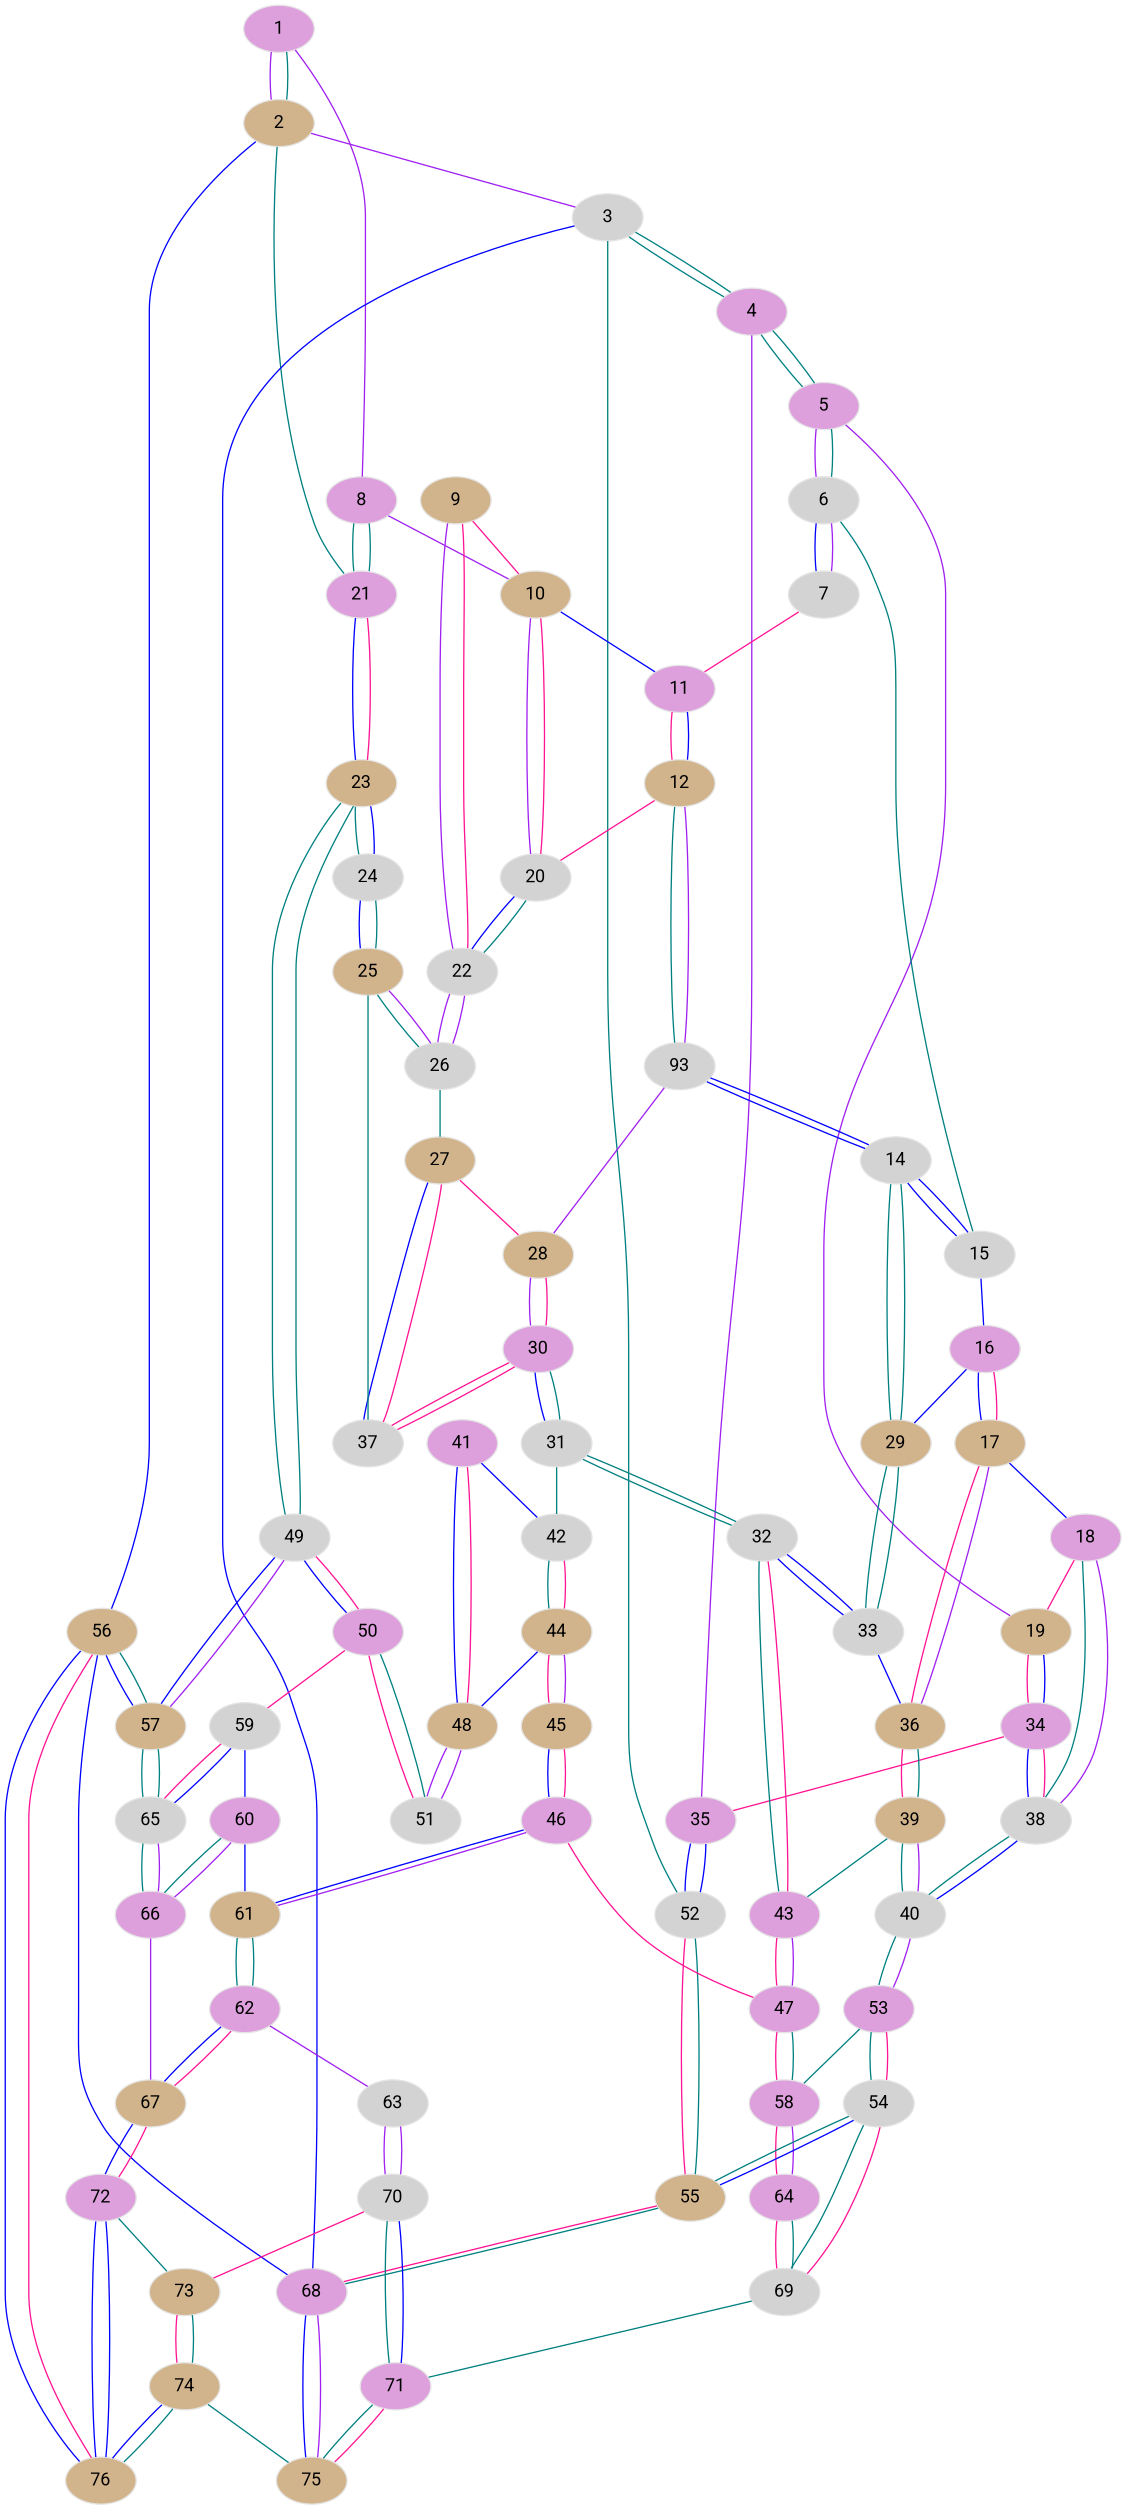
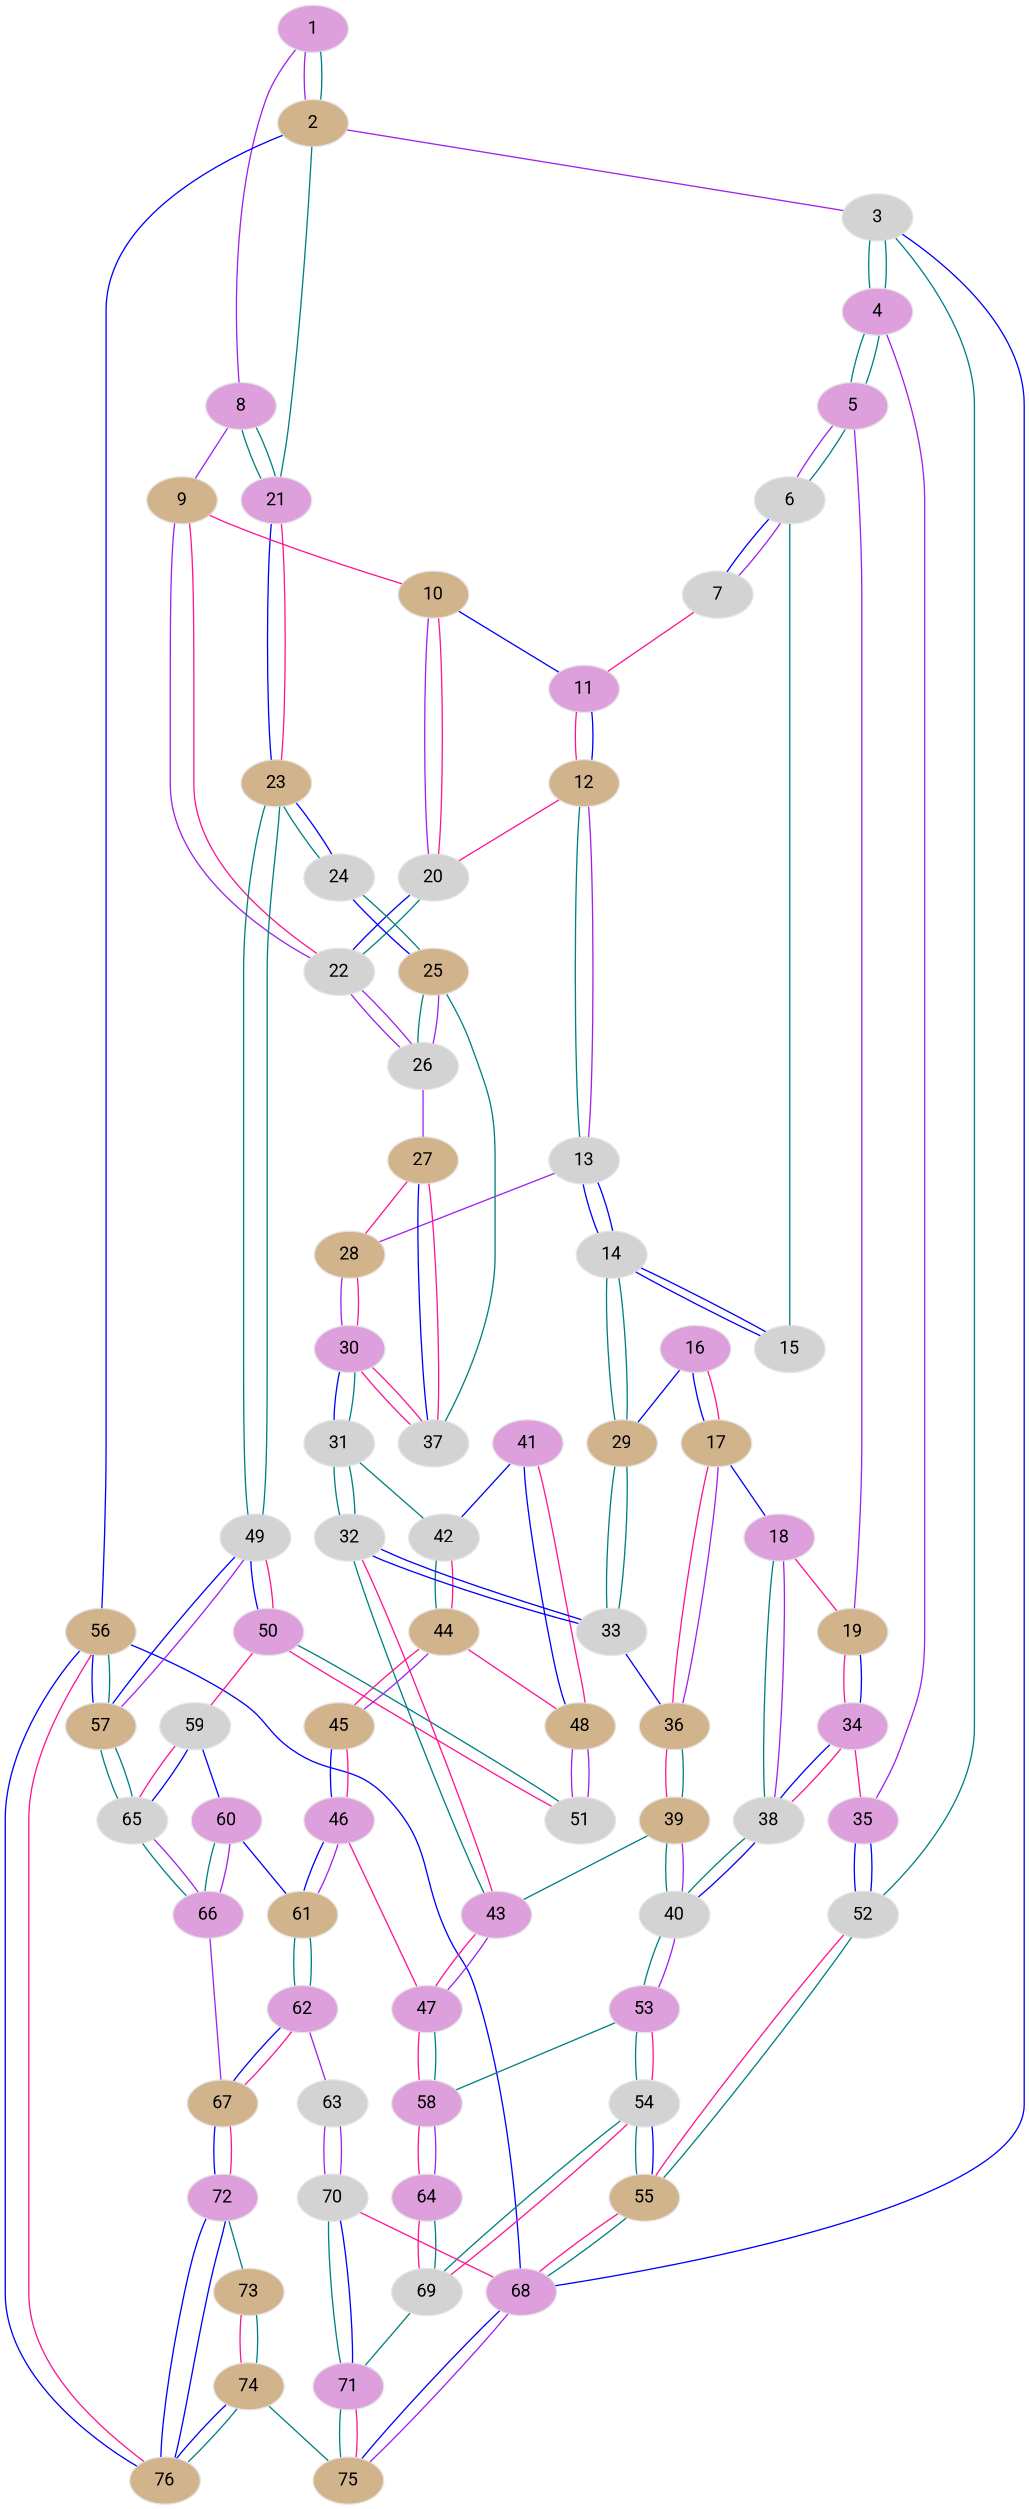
(454, 551) -> (211, 453)
(680, 1066) -> (584, 1160)
(440, 1113) -> (423, 1113)
(982, 1302) -> none
(510, 1679) -> (512, 1679)
(289, 2245) -> (427, 2245)
